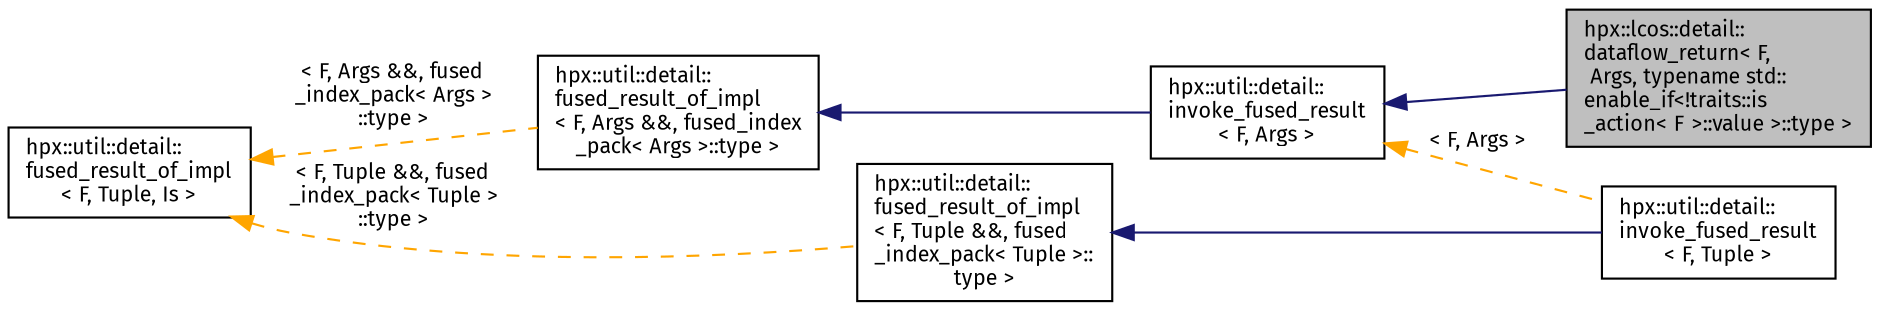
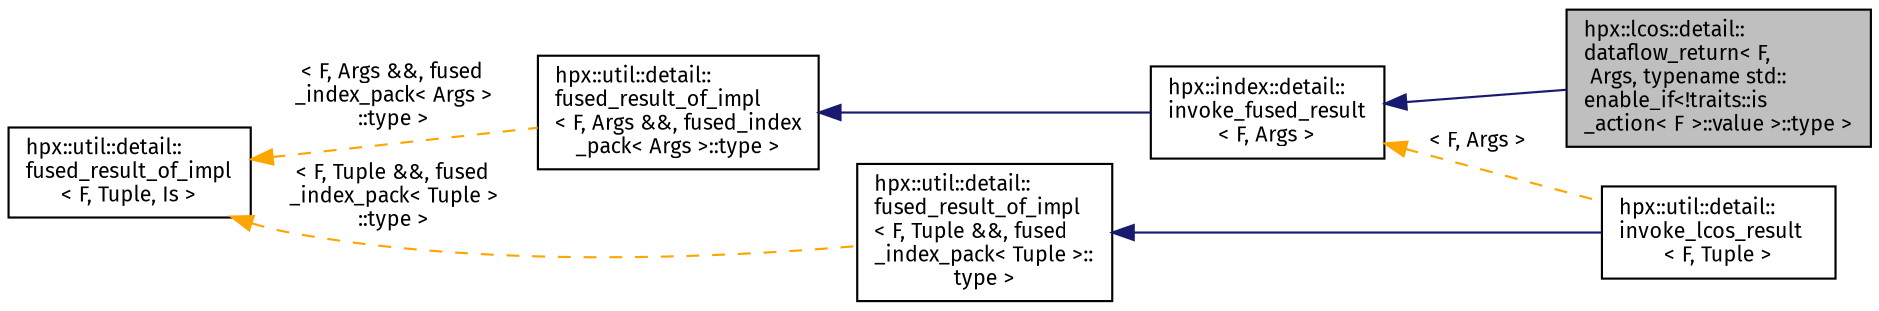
(1268, 113) -> (1268, 113)
(1719, 233) -> (1719, 233)
